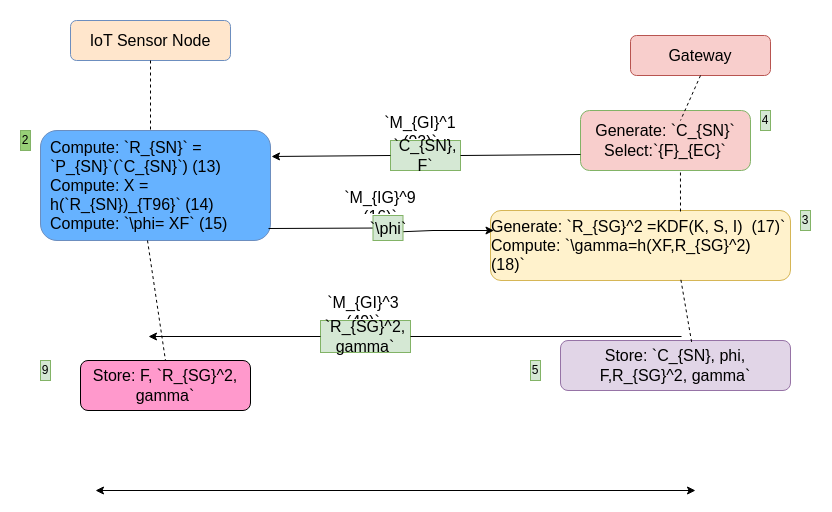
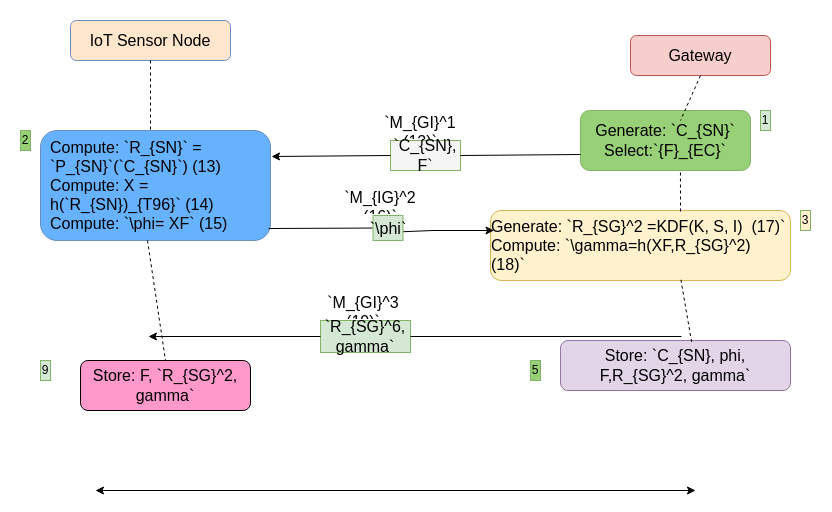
(766, 121) -> (766, 121)
(421, 126) -> (421, 126)
(666, 141) -> (666, 141)
(426, 156) -> (426, 156)
(381, 201) -> (381, 201)
(806, 221) -> (806, 221)
(364, 306) -> (364, 306)
(366, 337) -> (366, 337)
(536, 371) -> (536, 371)
